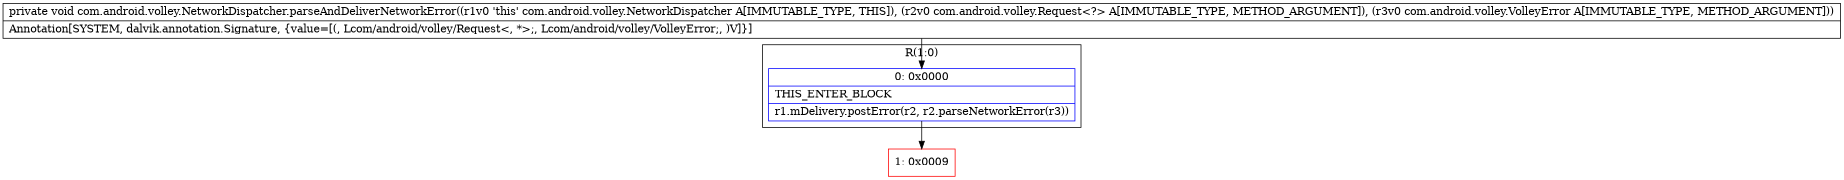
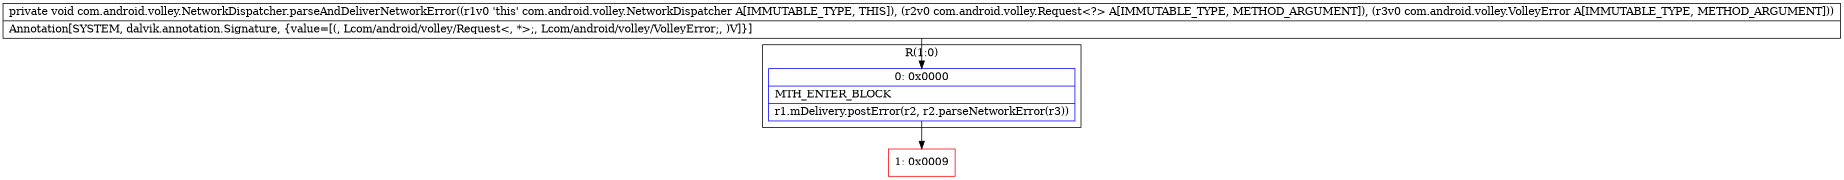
(833, 94) -> (833, 94)
